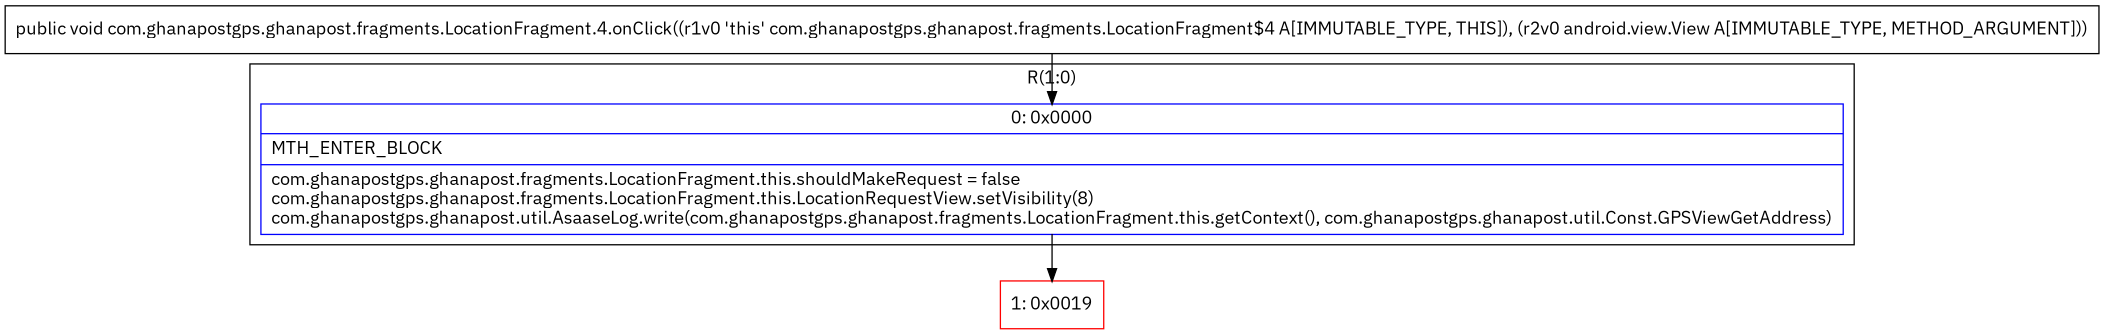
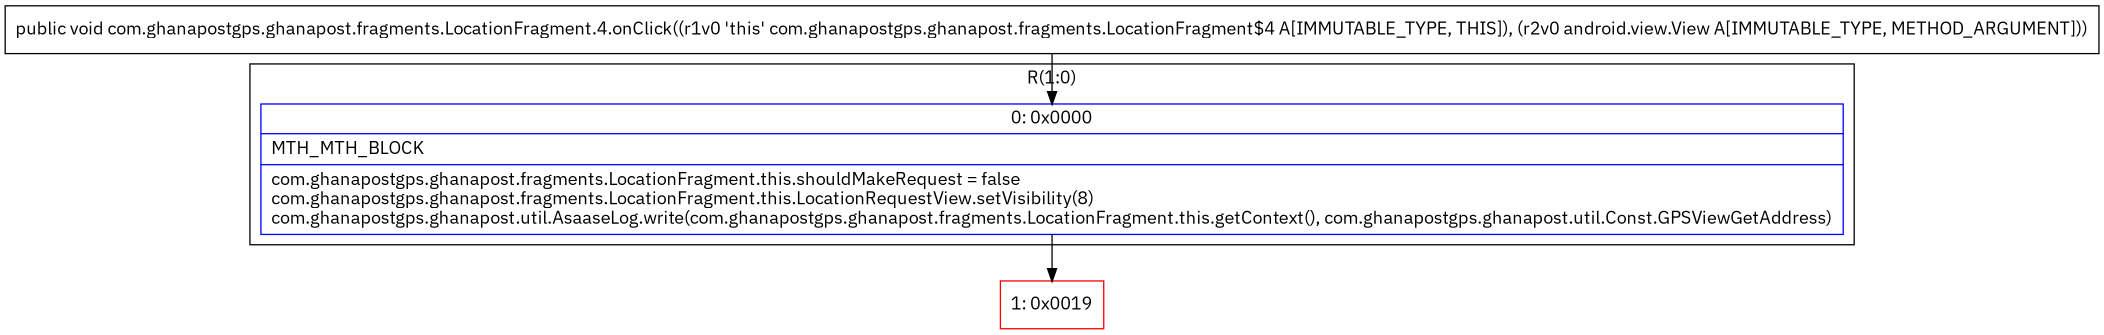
(357, 149) -> (348, 149)
